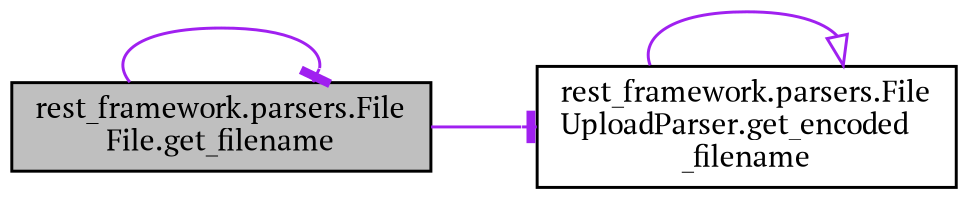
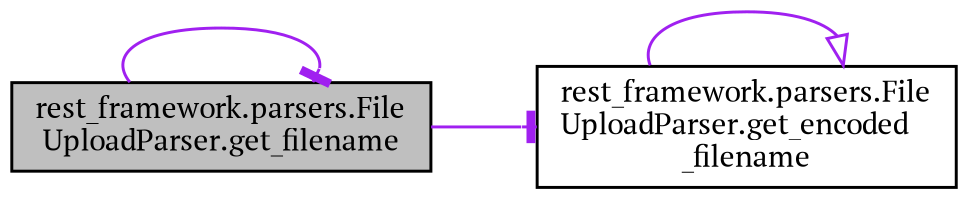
(221, 127) -> (221, 127)
